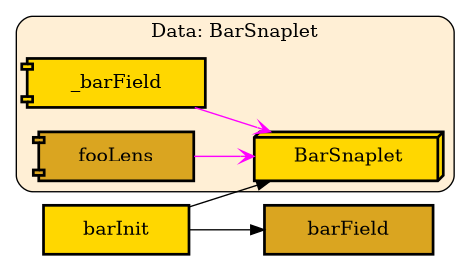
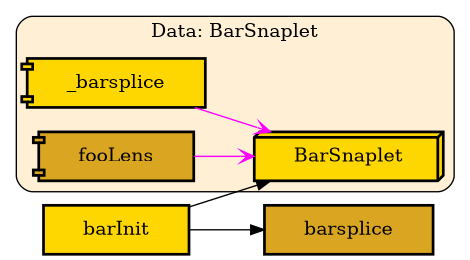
(116, 83) -> (116, 83)
(349, 230) -> (349, 230)
